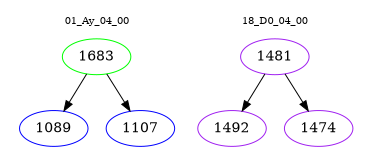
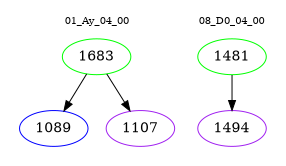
(275, 21) -> (232, 21)
(275, 57) -> (232, 57)
(140, 128) -> (140, 128)
(232, 128) -> none
(319, 128) -> (232, 128)
